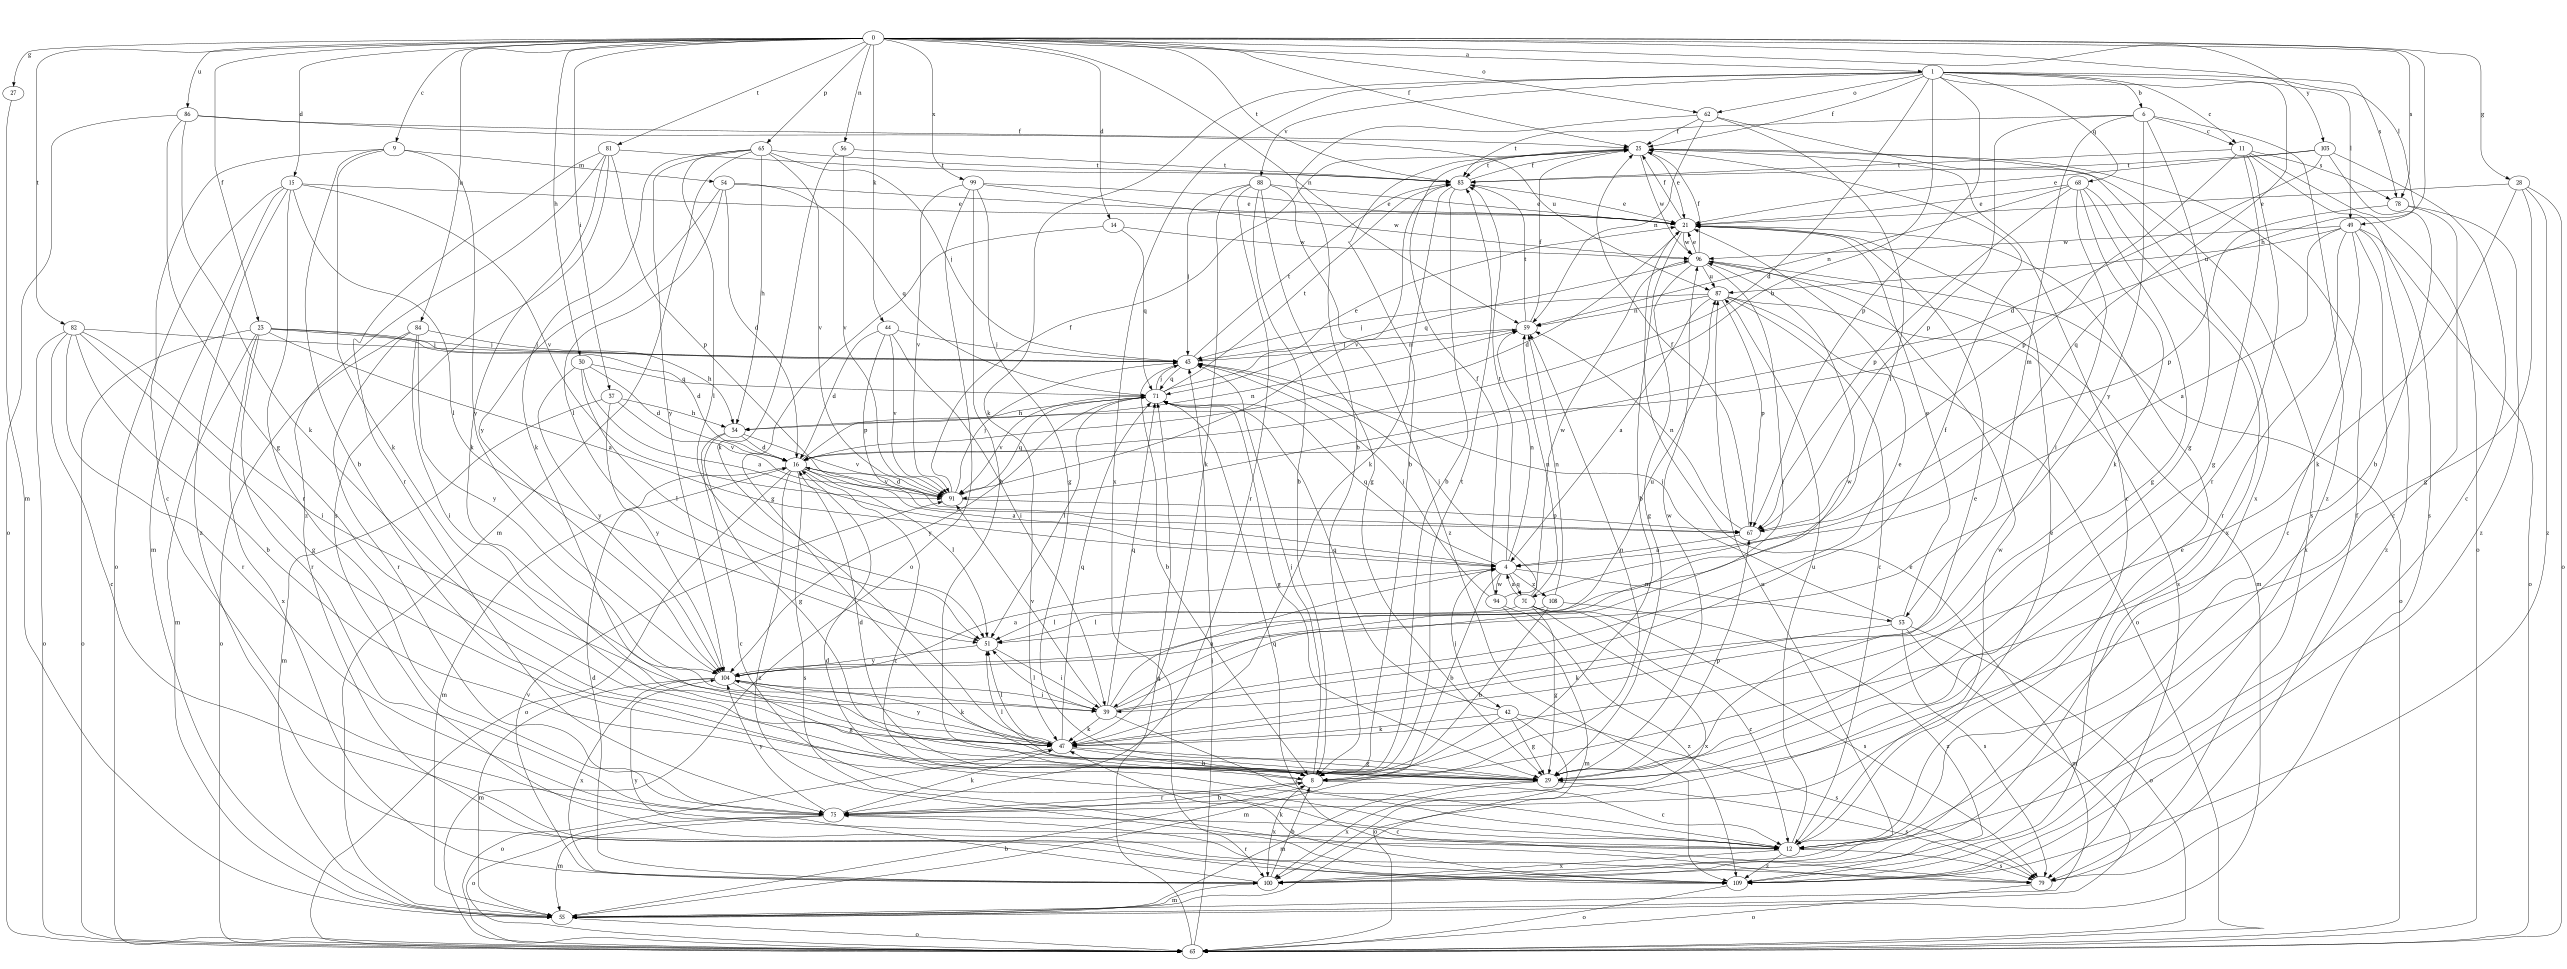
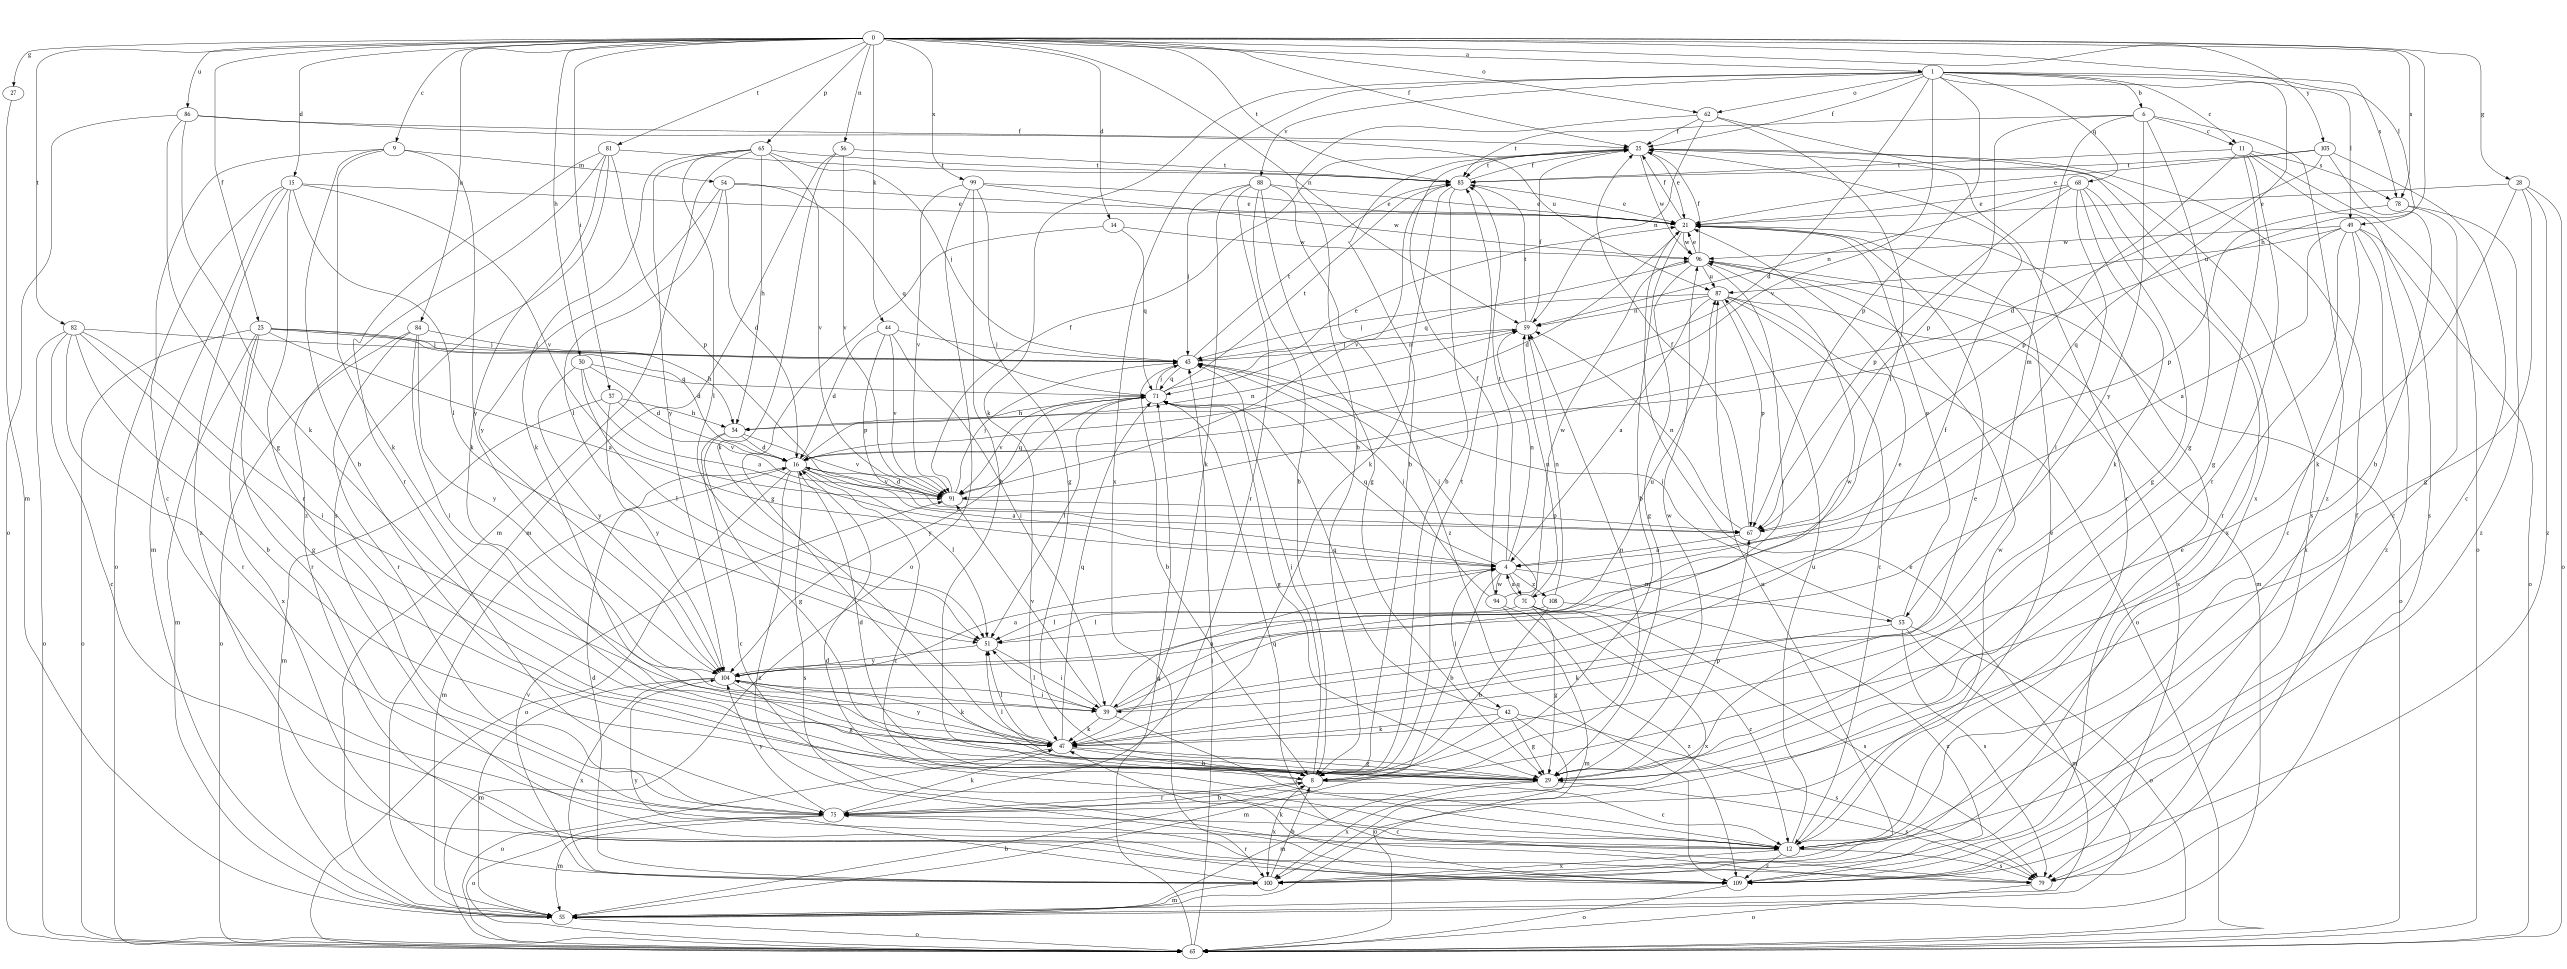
(1772, 294) -> (1772, 294)
none -> (513, 542)
(1131, 556) -> none
